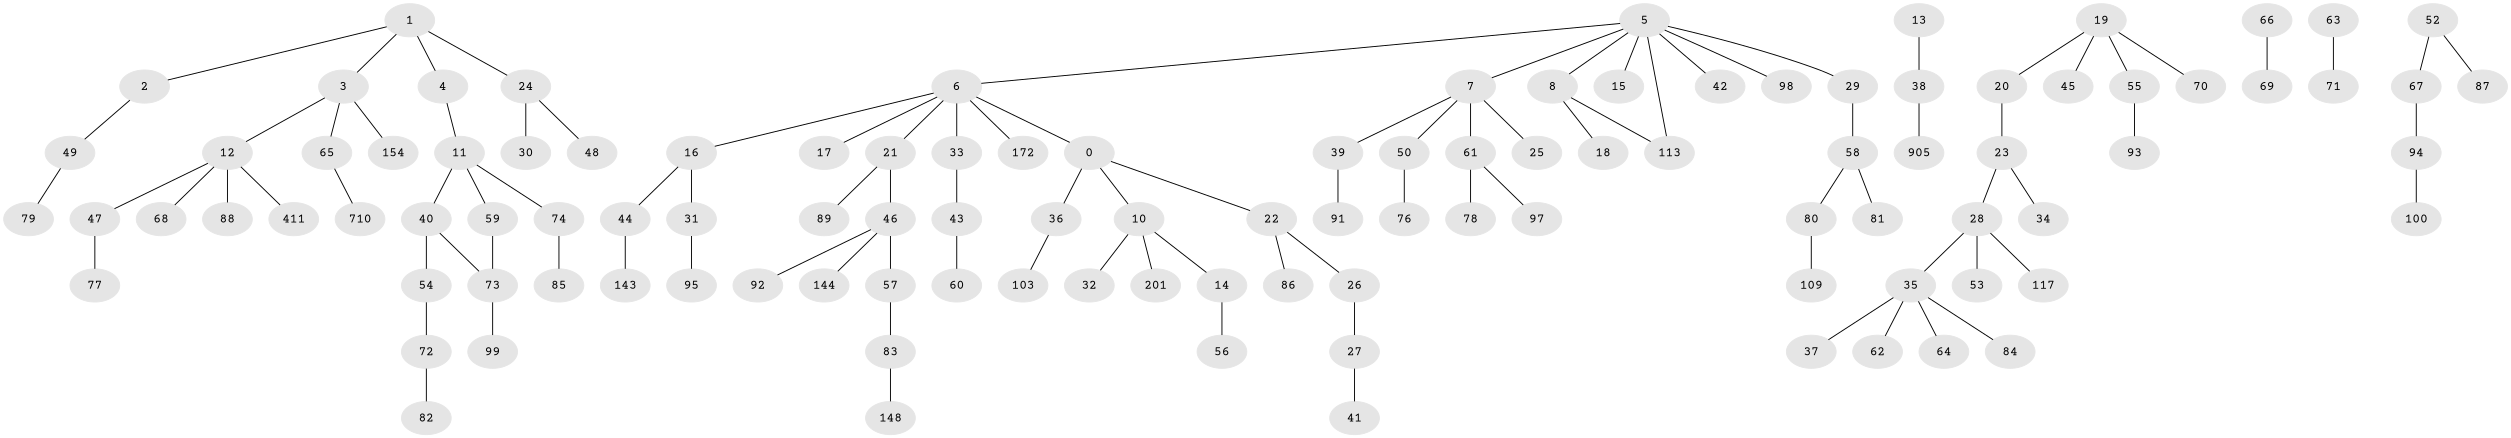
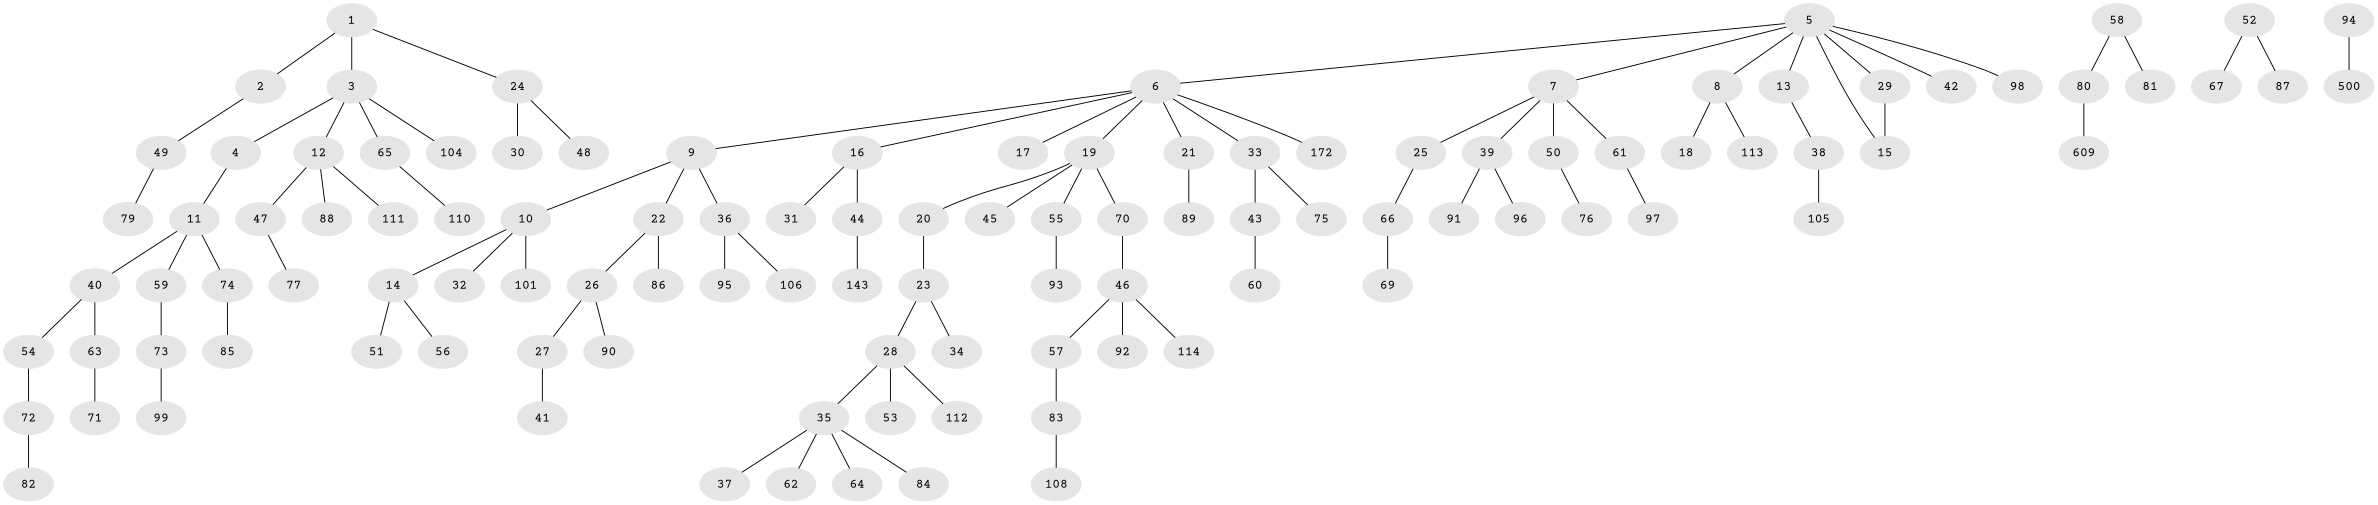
(426, 53) -> (294, 120)
(1657, 87) -> (1797, 53)
none -> (1123, 120)
(1853, 120) -> (1885, 120)
(2416, 120) -> none
(393, 153) -> (451, 153)
(1089, 153) -> (692, 153)
(1919, 153) -> (1819, 219)
(890, 186) -> (1122, 252)
none -> (1404, 186)
(161, 219) -> none
(294, 219) -> (393, 219)
(360, 219) -> (459, 219)
none -> (1321, 219)
(1471, 219) -> none
none -> (1520, 219)
(2416, 219) -> (2349, 87)
(459, 252) -> (95, 319)
(692, 252) -> (725, 252)
(824, 285) -> (1189, 352)
(1023, 285) -> (791, 285)
(1156, 285) -> (526, 285)
(1811, 285) -> (2084, 153)
(2043, 285) -> (957, 418)
none -> (377, 352)
none -> (609, 352)
(890, 418) -> (1056, 484)
